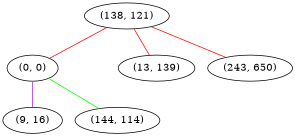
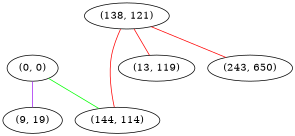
(78, 43) -> (110, 67)
(157, 68) -> (157, 68)
(33, 120) -> (33, 120)
